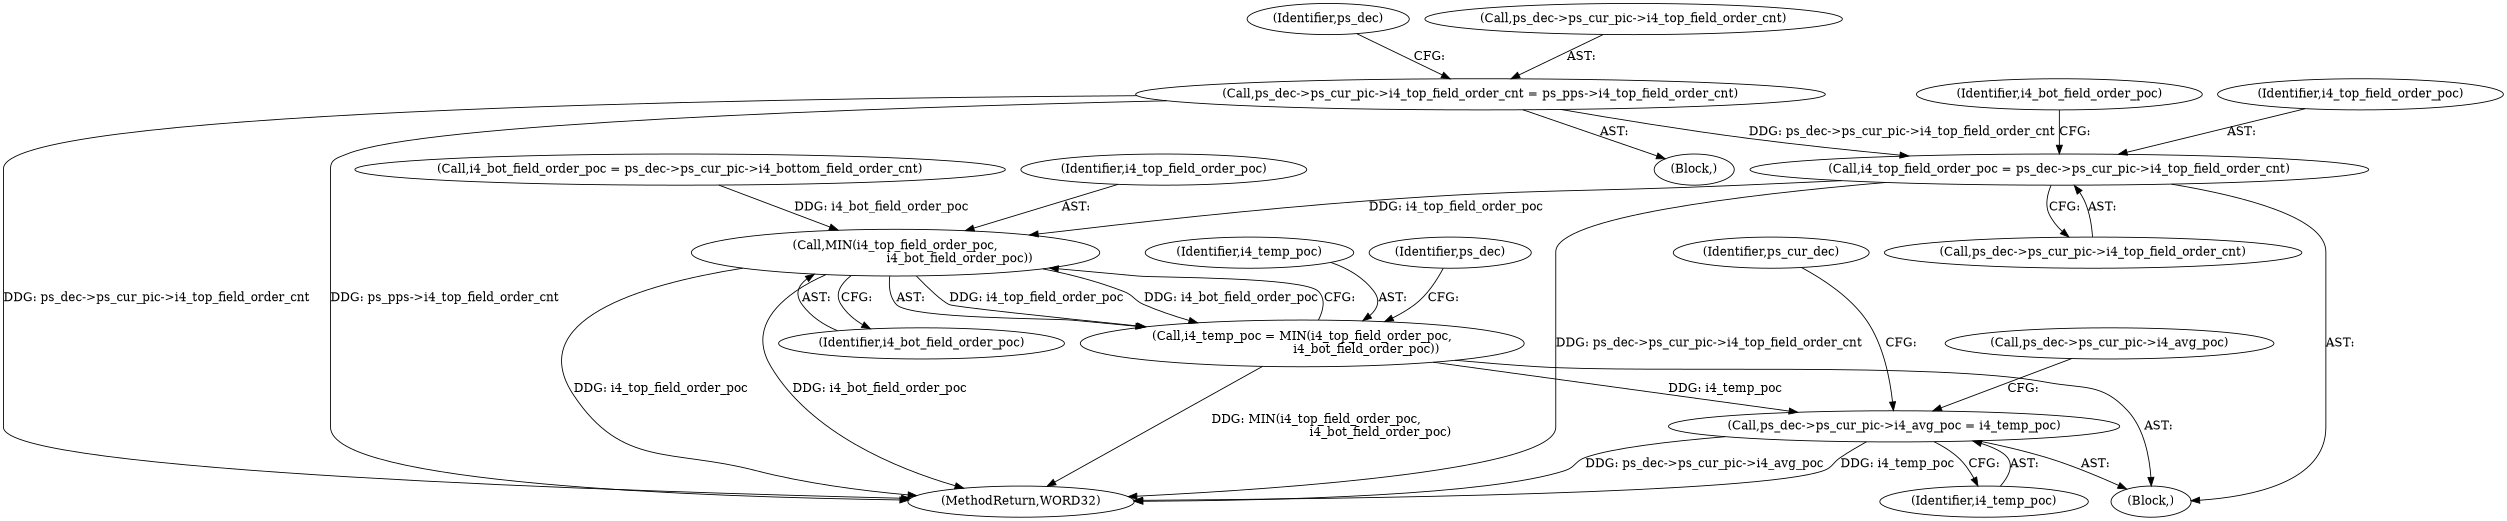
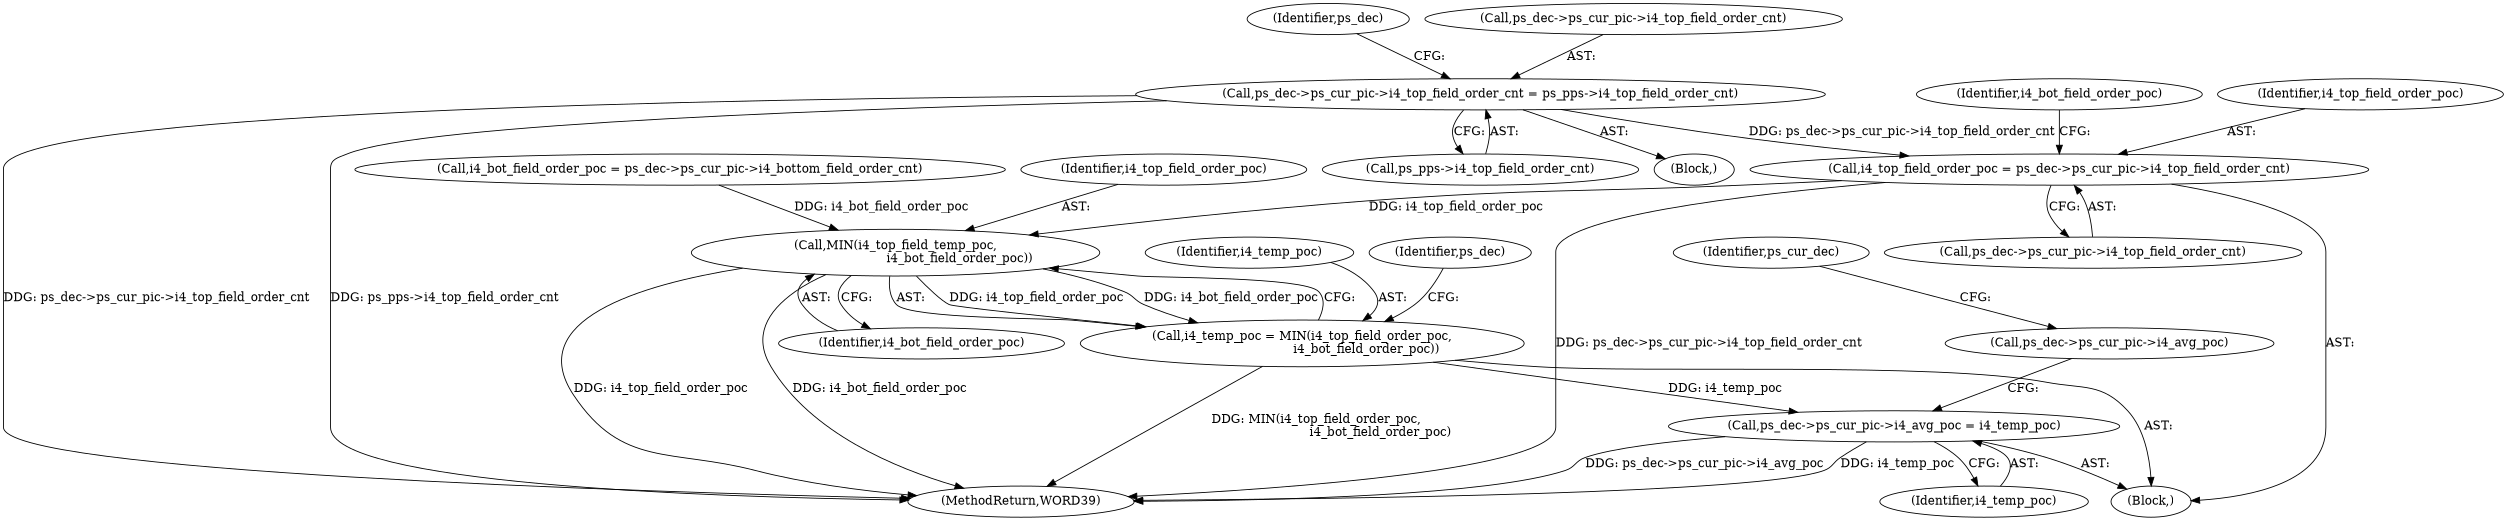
none -> (1480, 170)
(896, 253) -> (896, 253)
(1867, 321) -> (1934, 296)
(1021, 502) -> (1021, 502)
